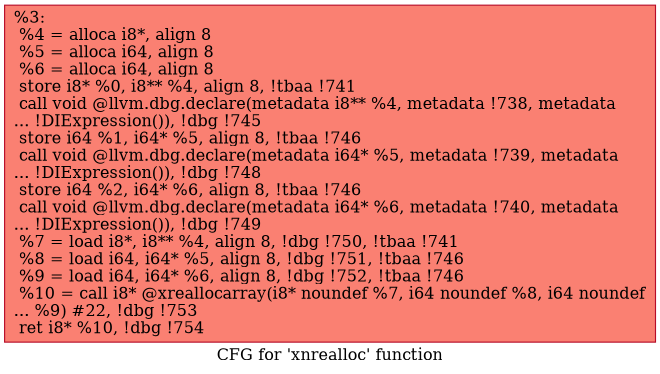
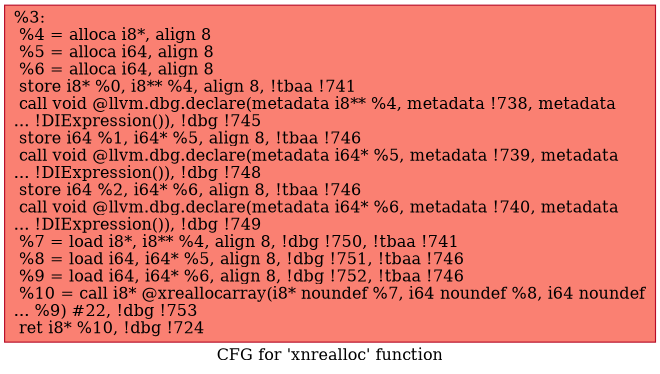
(109, 328) -> (109, 328)
